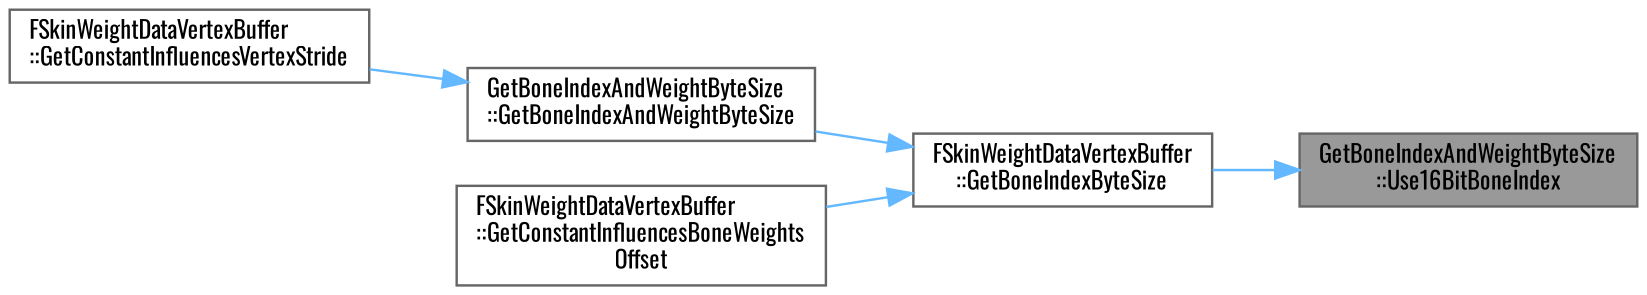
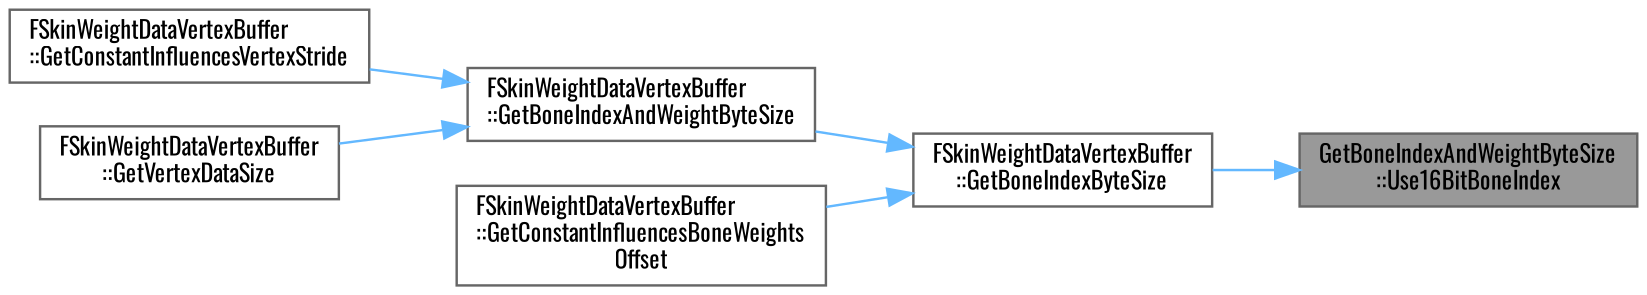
(641, 104) -> (641, 104)
none -> (189, 163)
